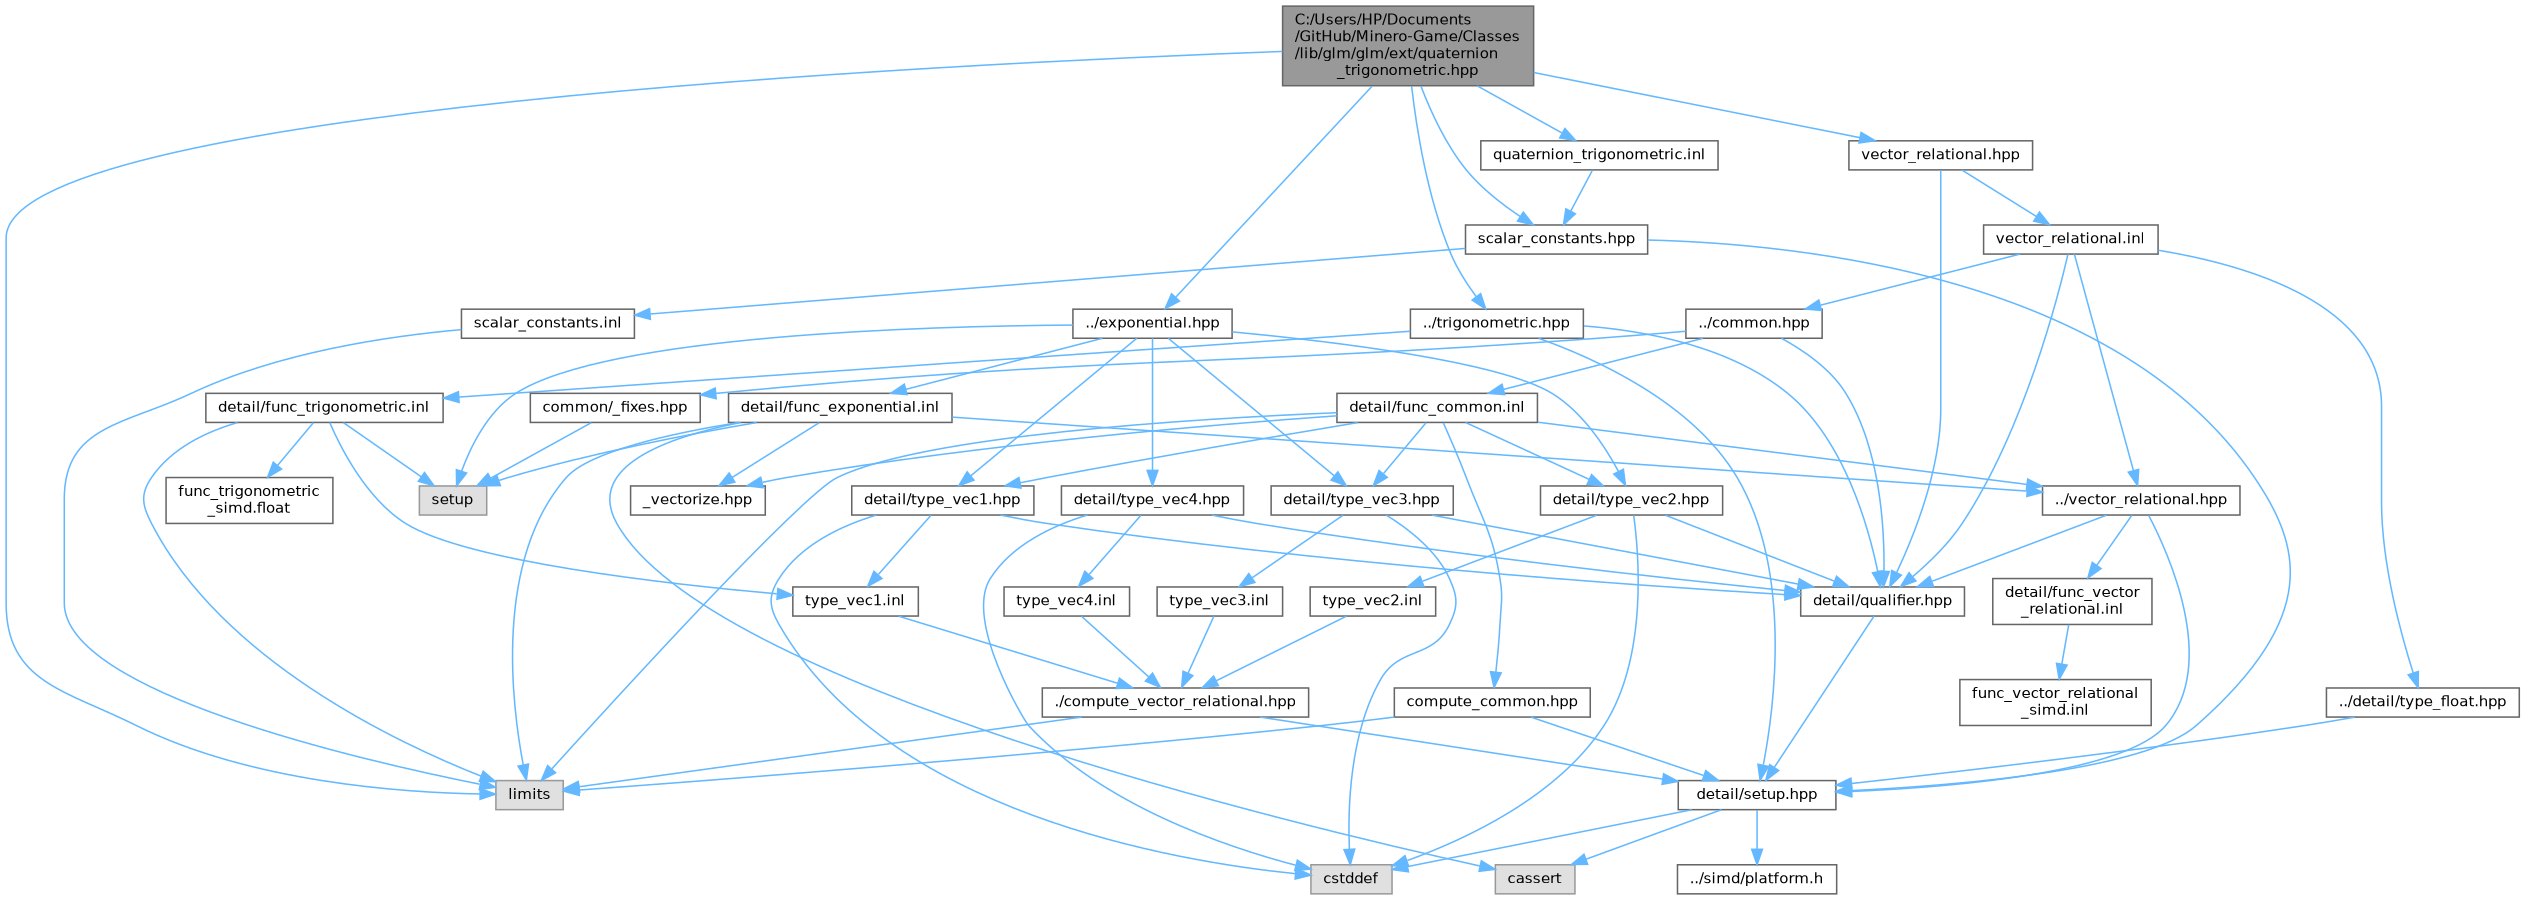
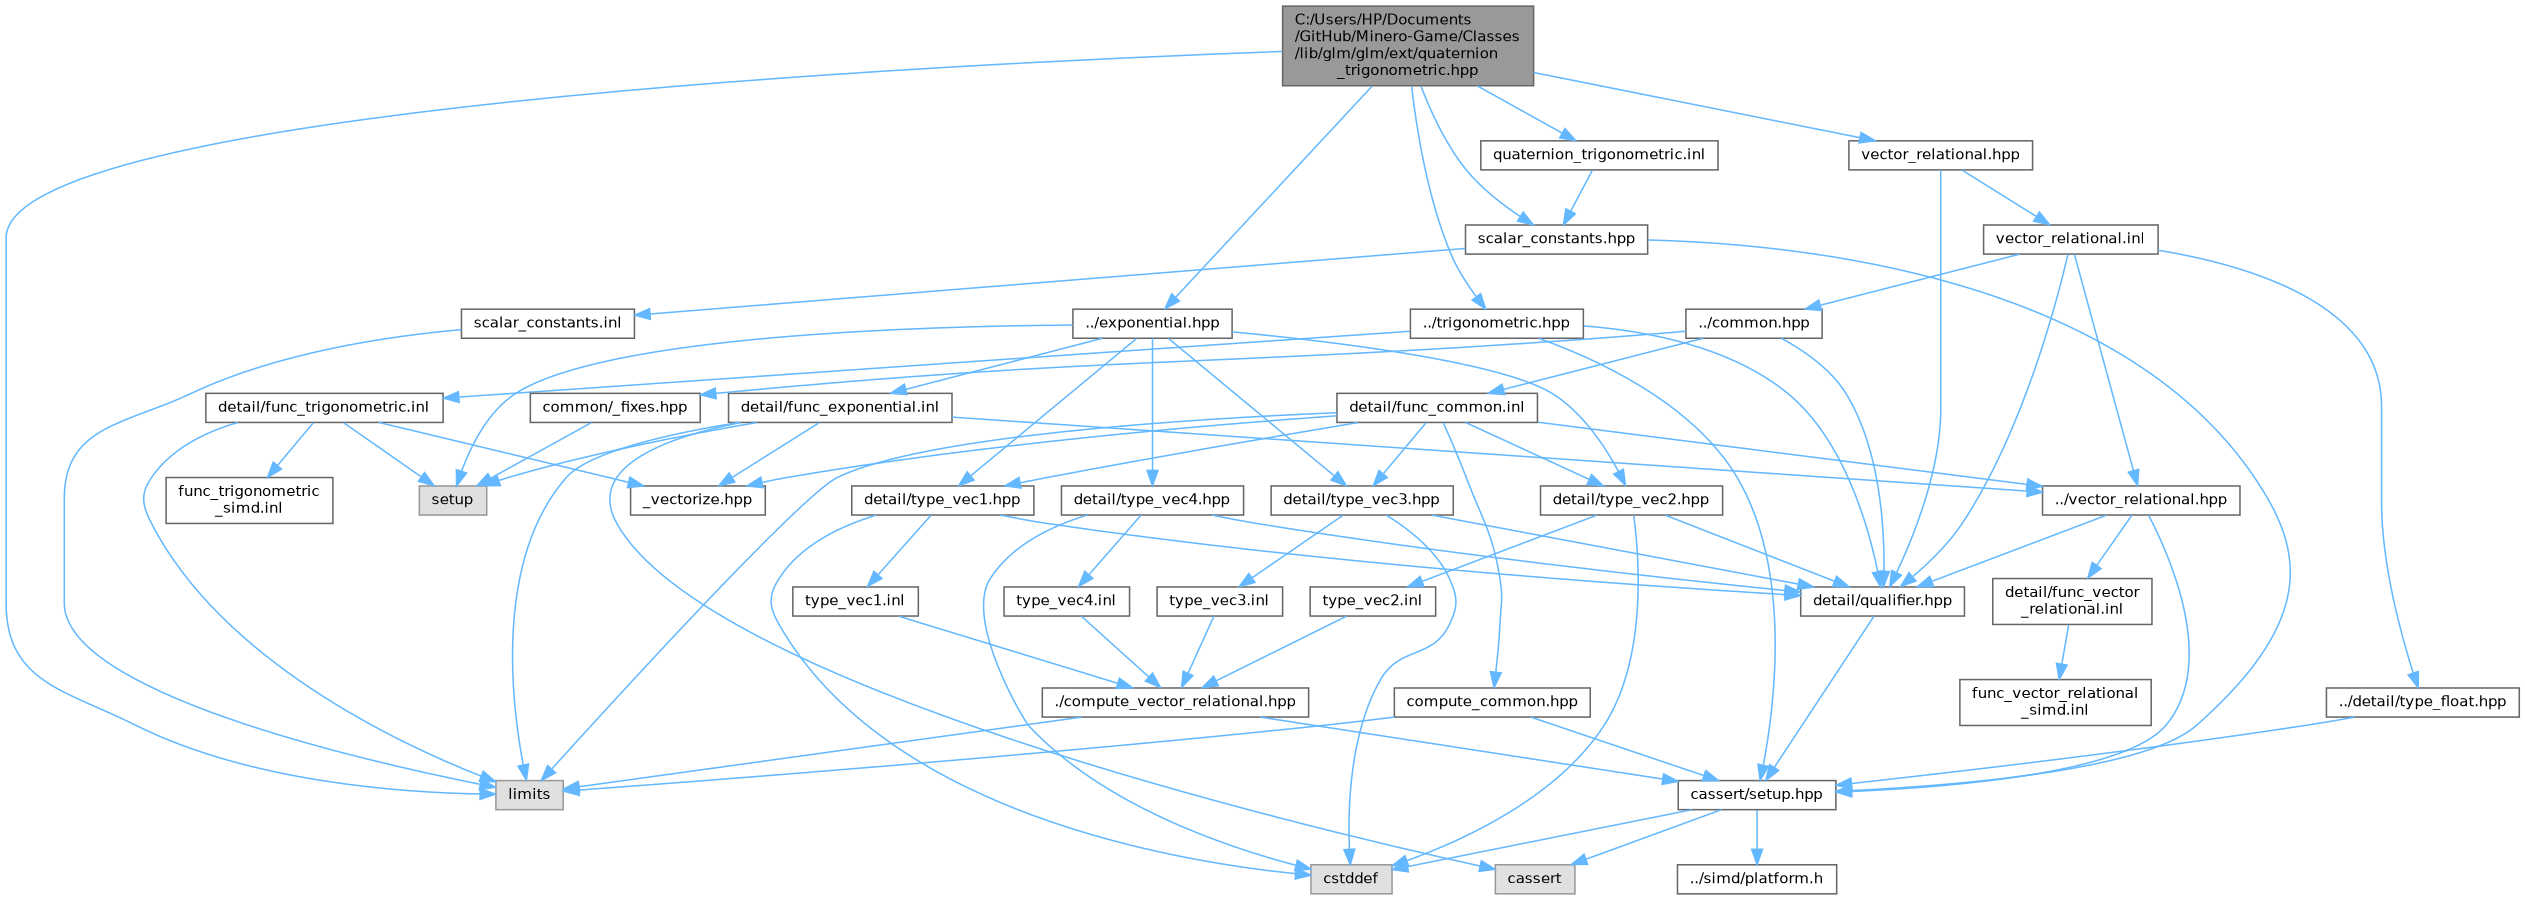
(249, 500) -> (249, 500)
(513, 558) -> (504, 452)
(1757, 795) -> (1757, 795)
